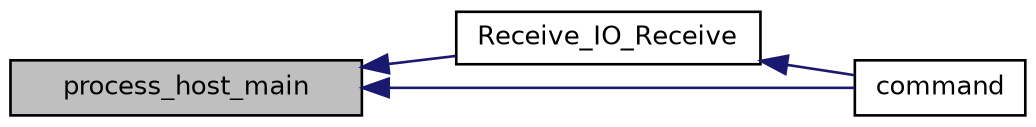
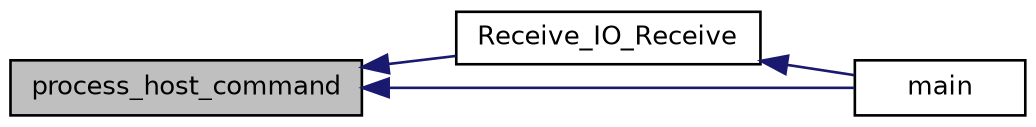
(186, 88) -> (186, 88)
(940, 88) -> (940, 88)
